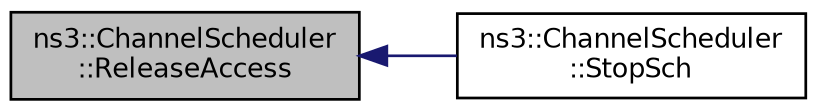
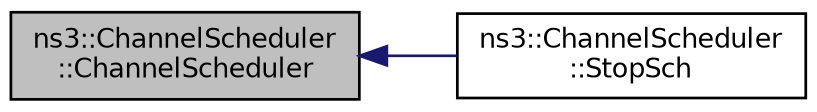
(185, 56) -> (185, 56)
